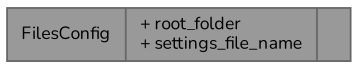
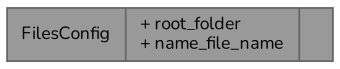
(221, 43) -> (212, 43)
